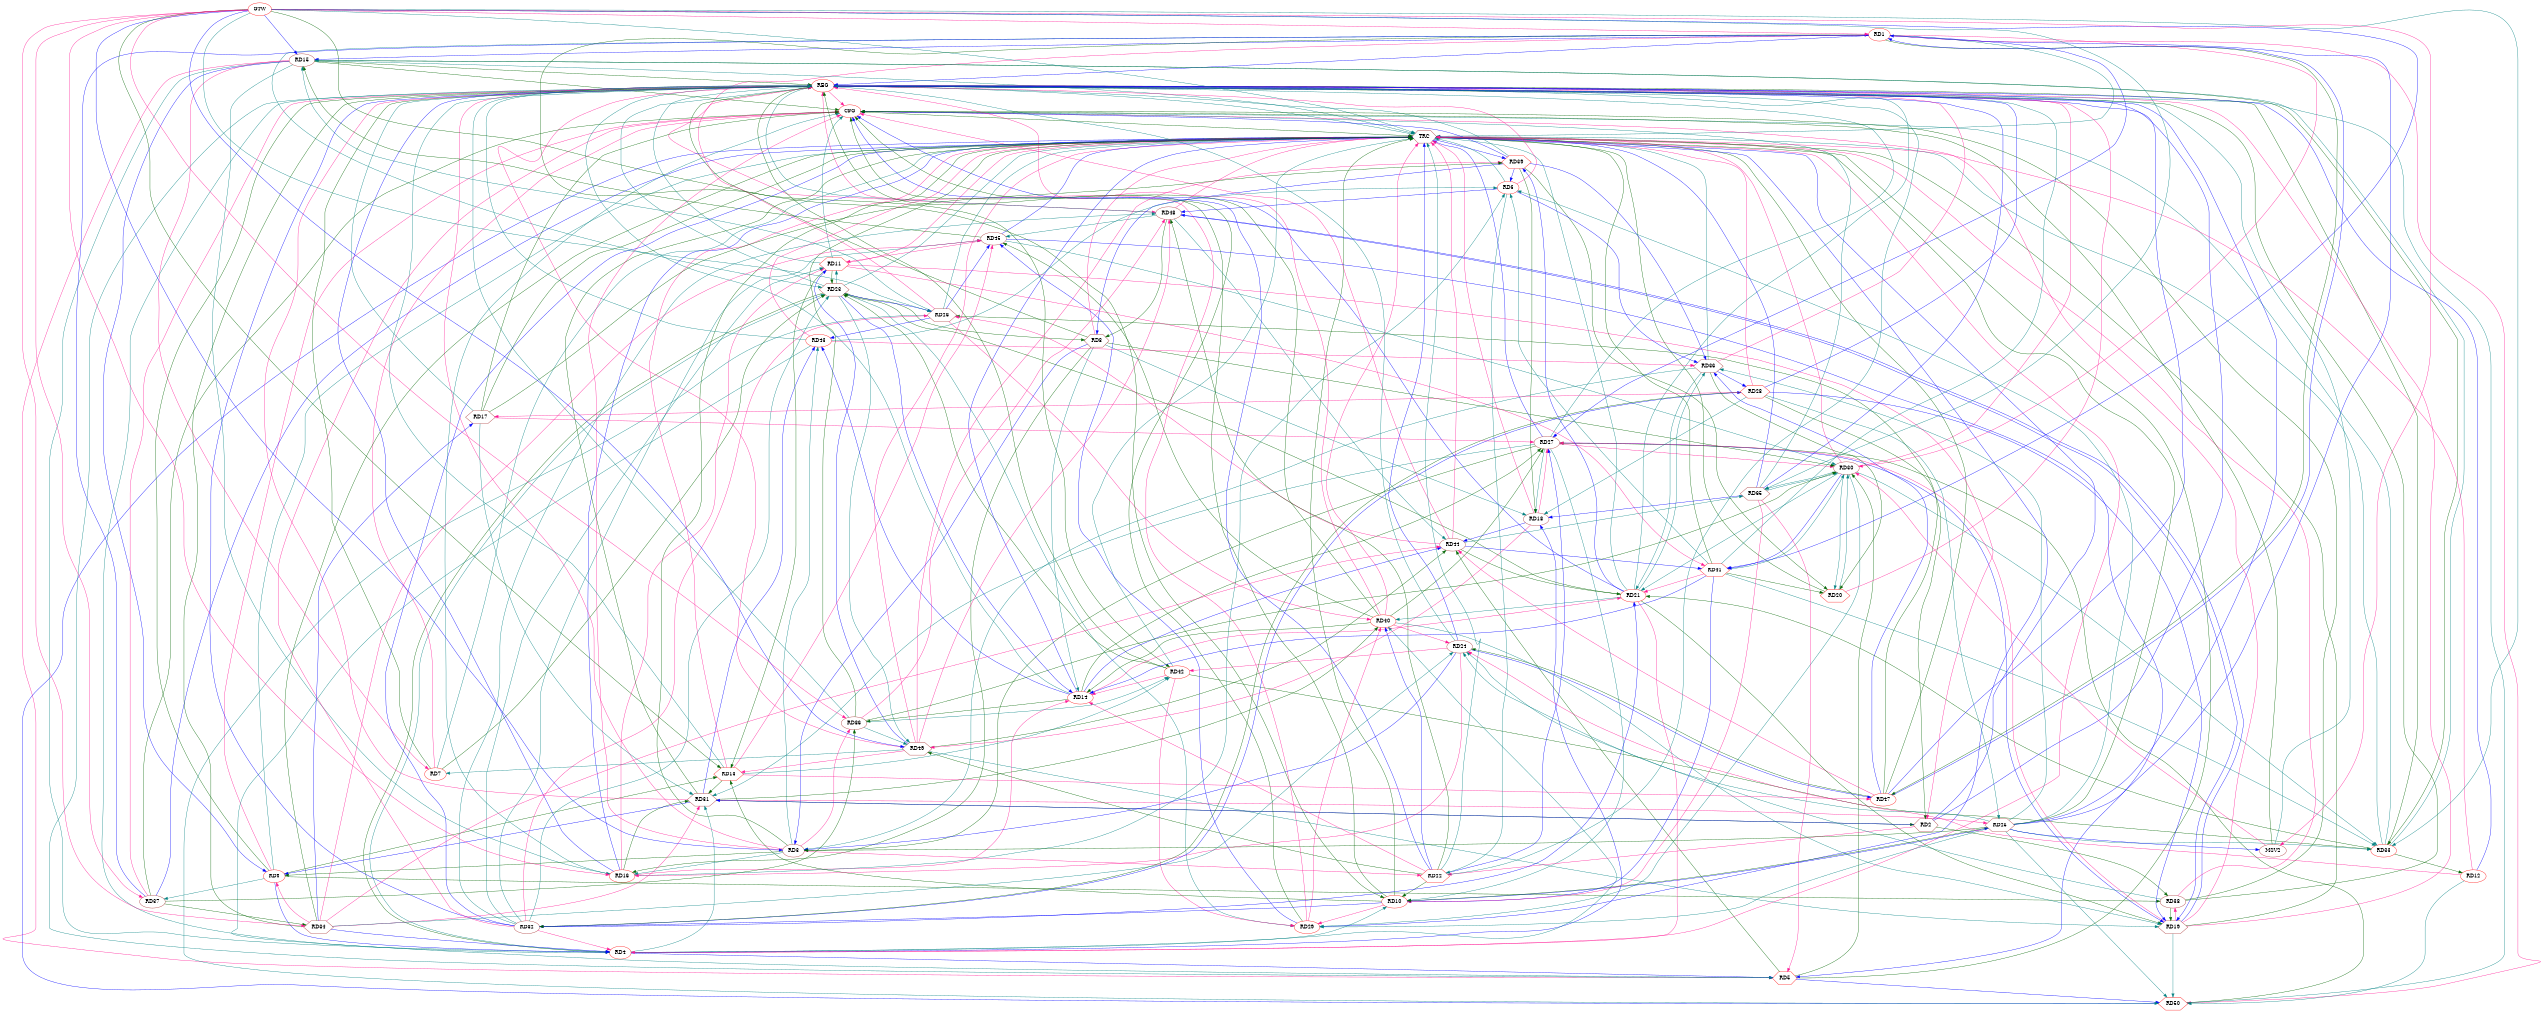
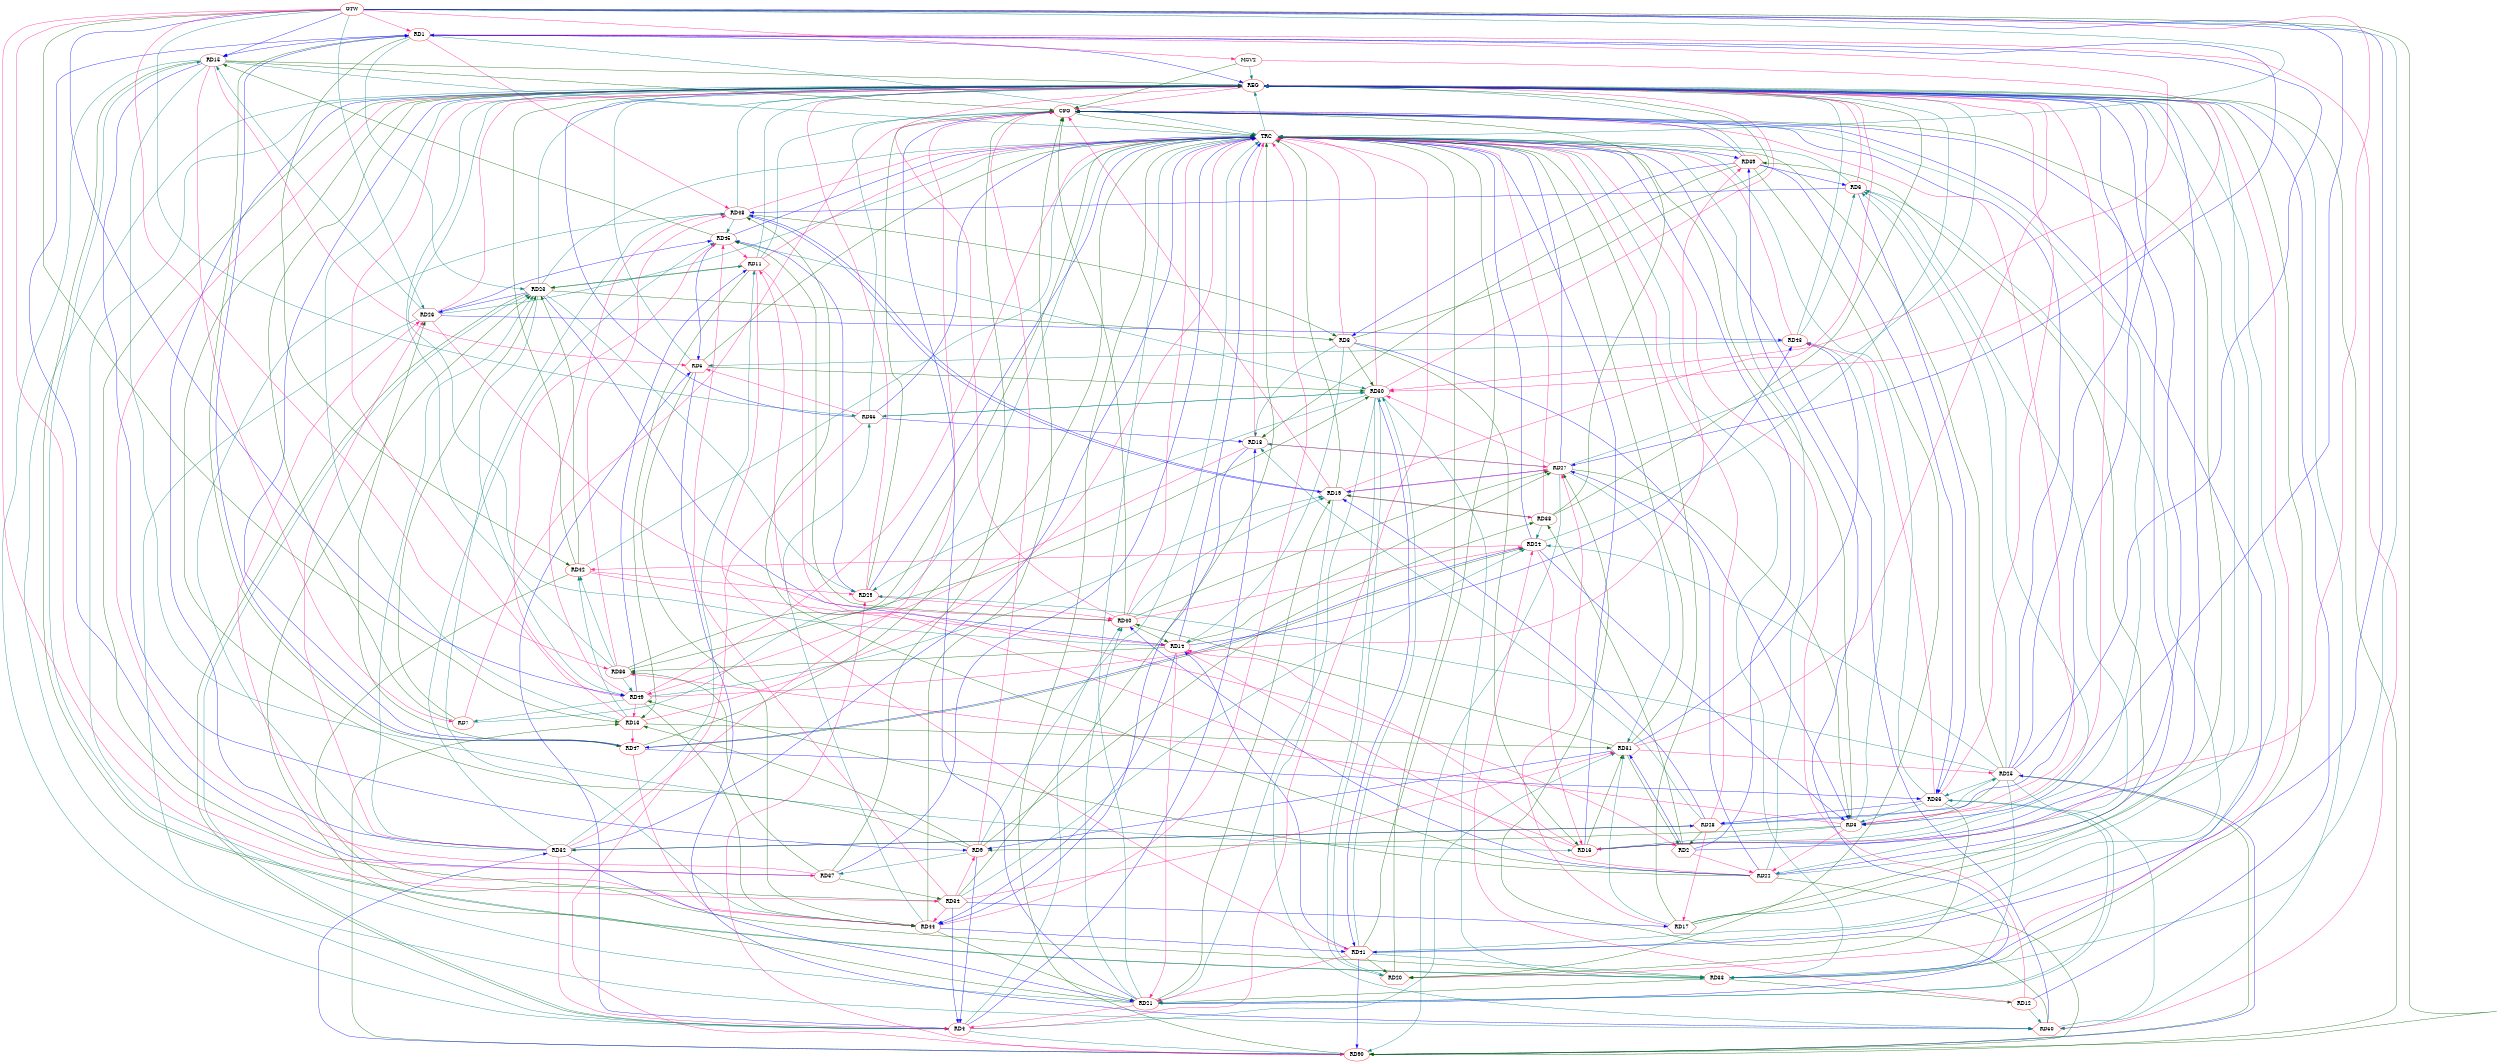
(1985, 131) -> (2117, 303)
(1263, 197) -> (1036, 539)
(1261, 353) -> (1908, 546)
(2176, 845) -> (1836, 150)
(1394, 902) -> (1357, 1055)
